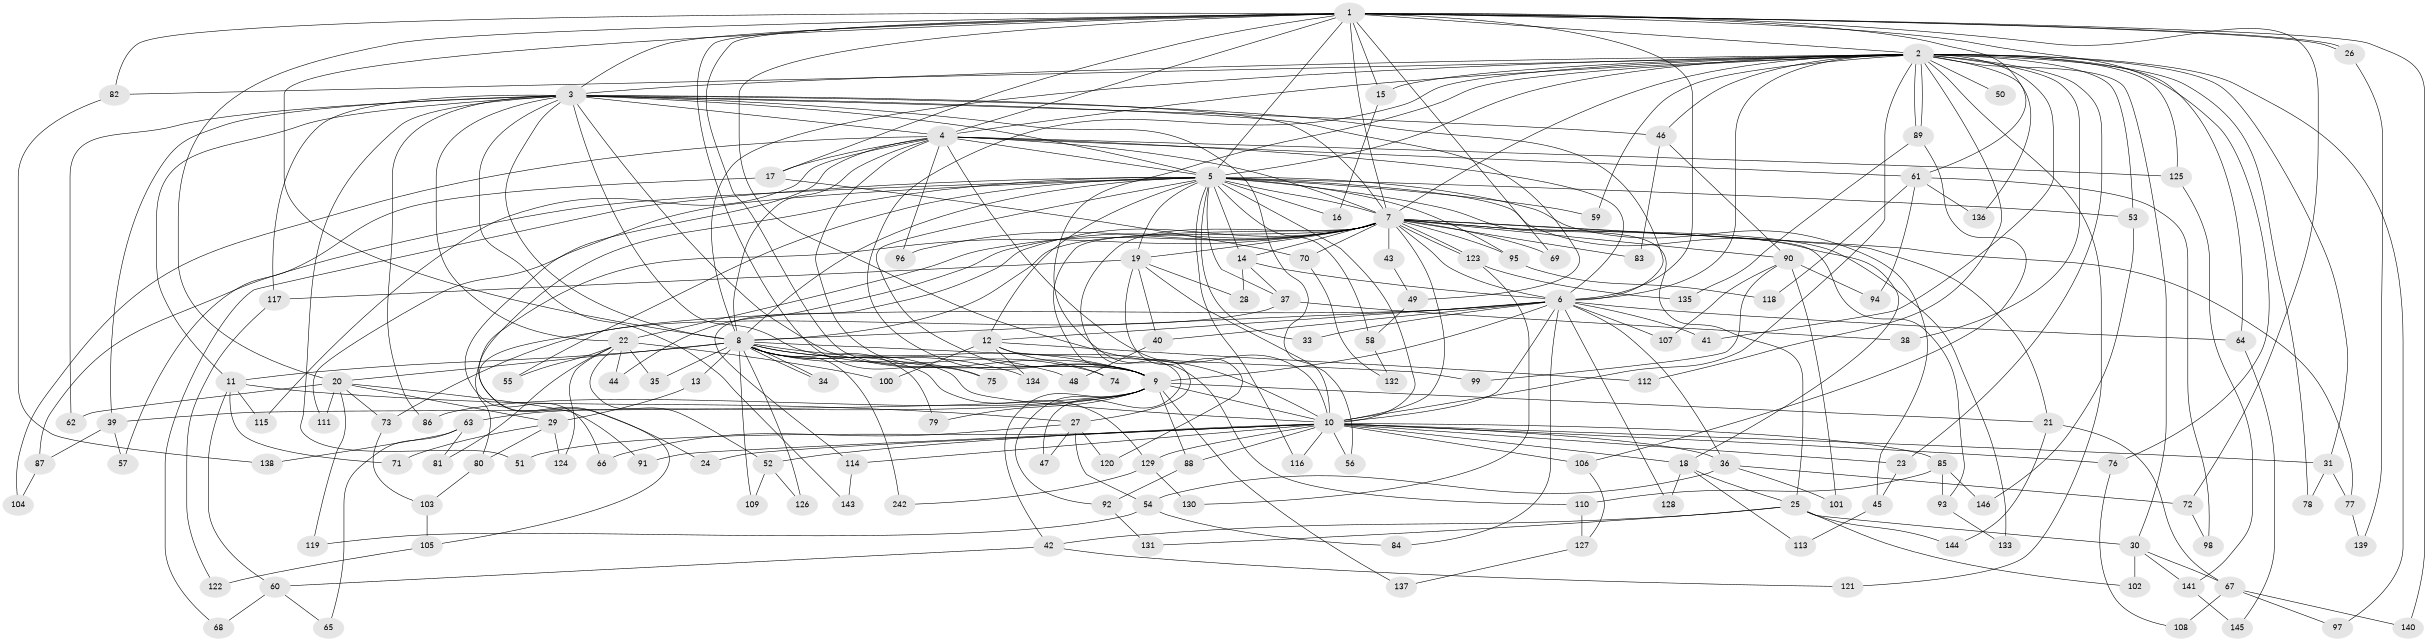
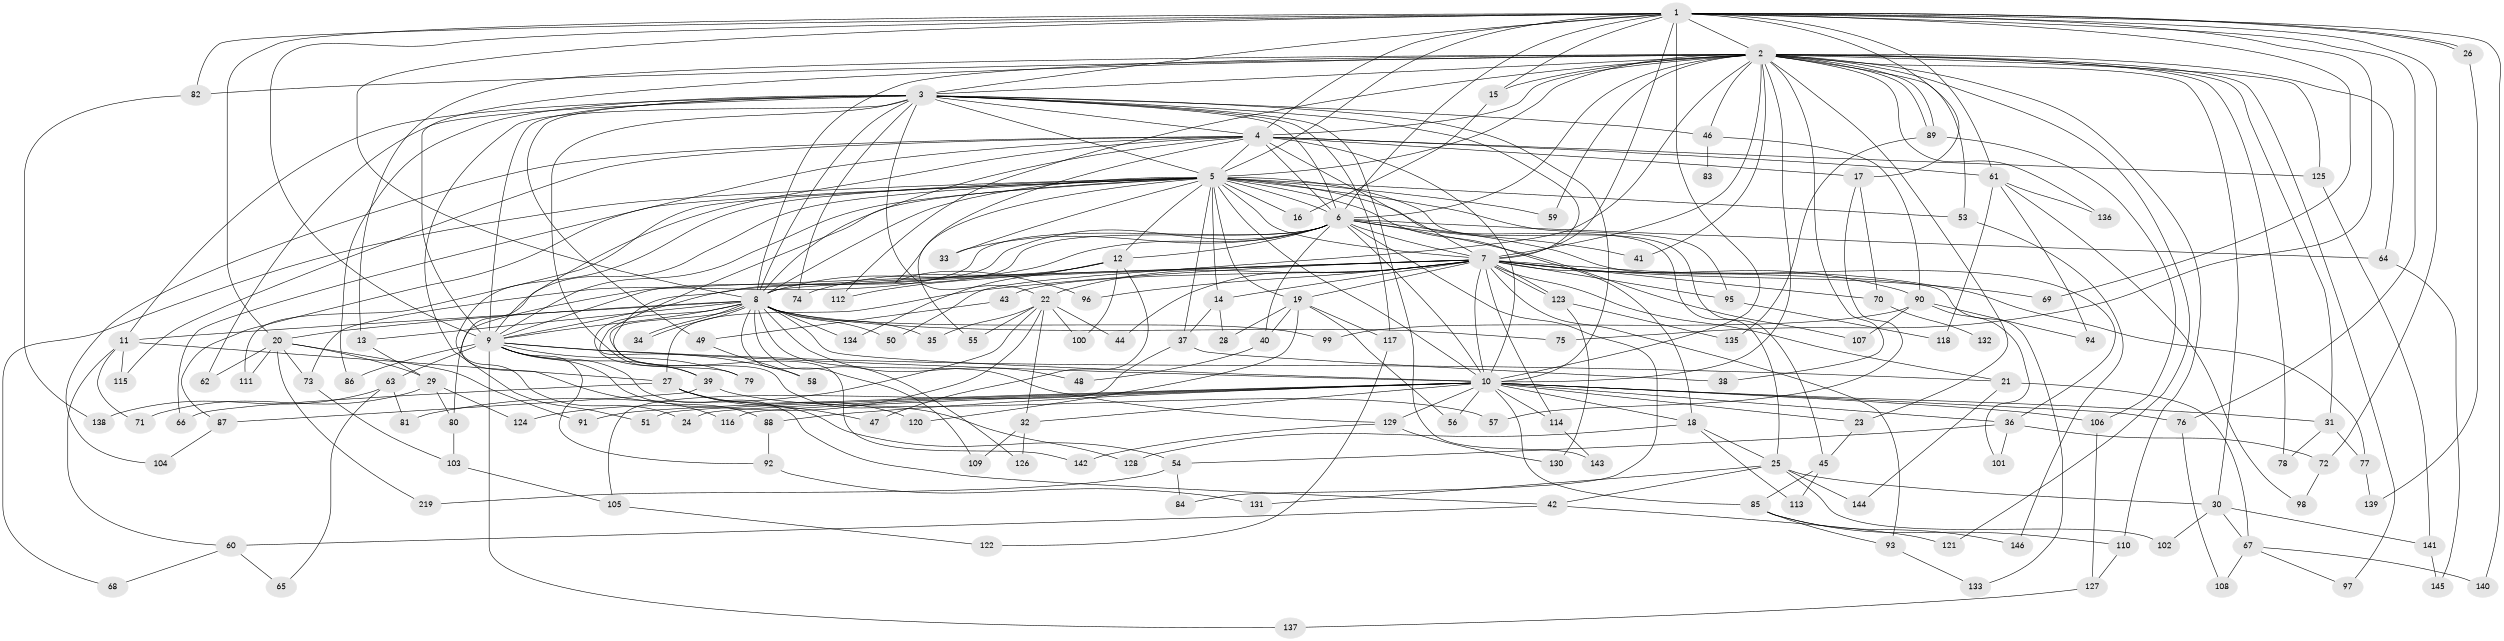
none -> (967, 62)
(1514, 239) -> none
(1400, 285) -> (1277, 194)
none -> (849, 325)
(1381, 362) -> none
(768, 464) -> (1025, 423)
none -> (1790, 485)
(900, 505) -> (1081, 464)
(313, 546) -> (426, 505)
